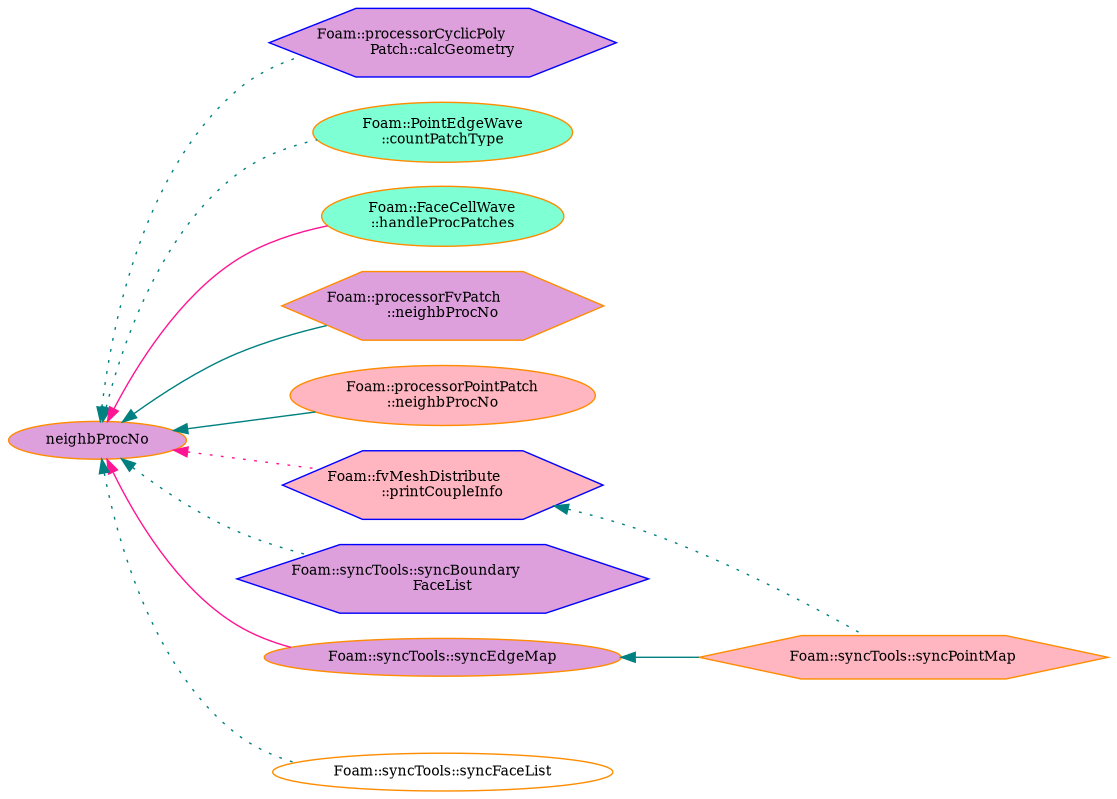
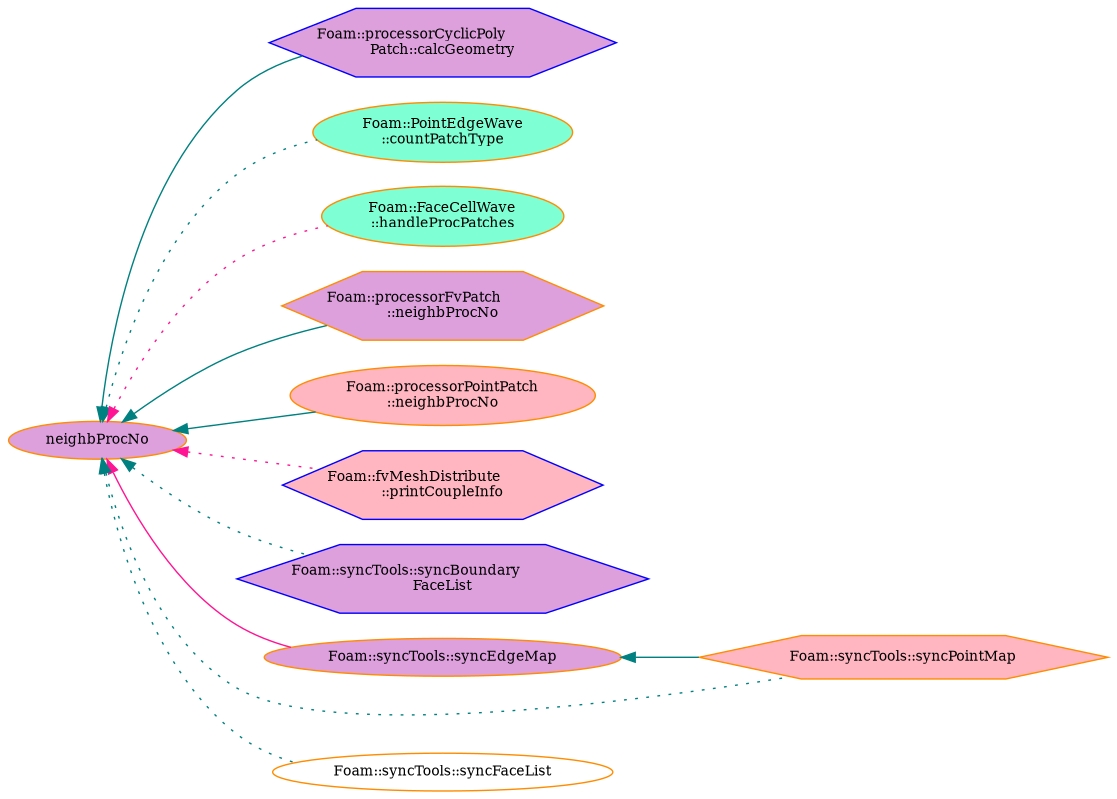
(157, 202) -> (157, 202)
(199, 290) -> (199, 290)
(721, 562) -> (384, 714)
